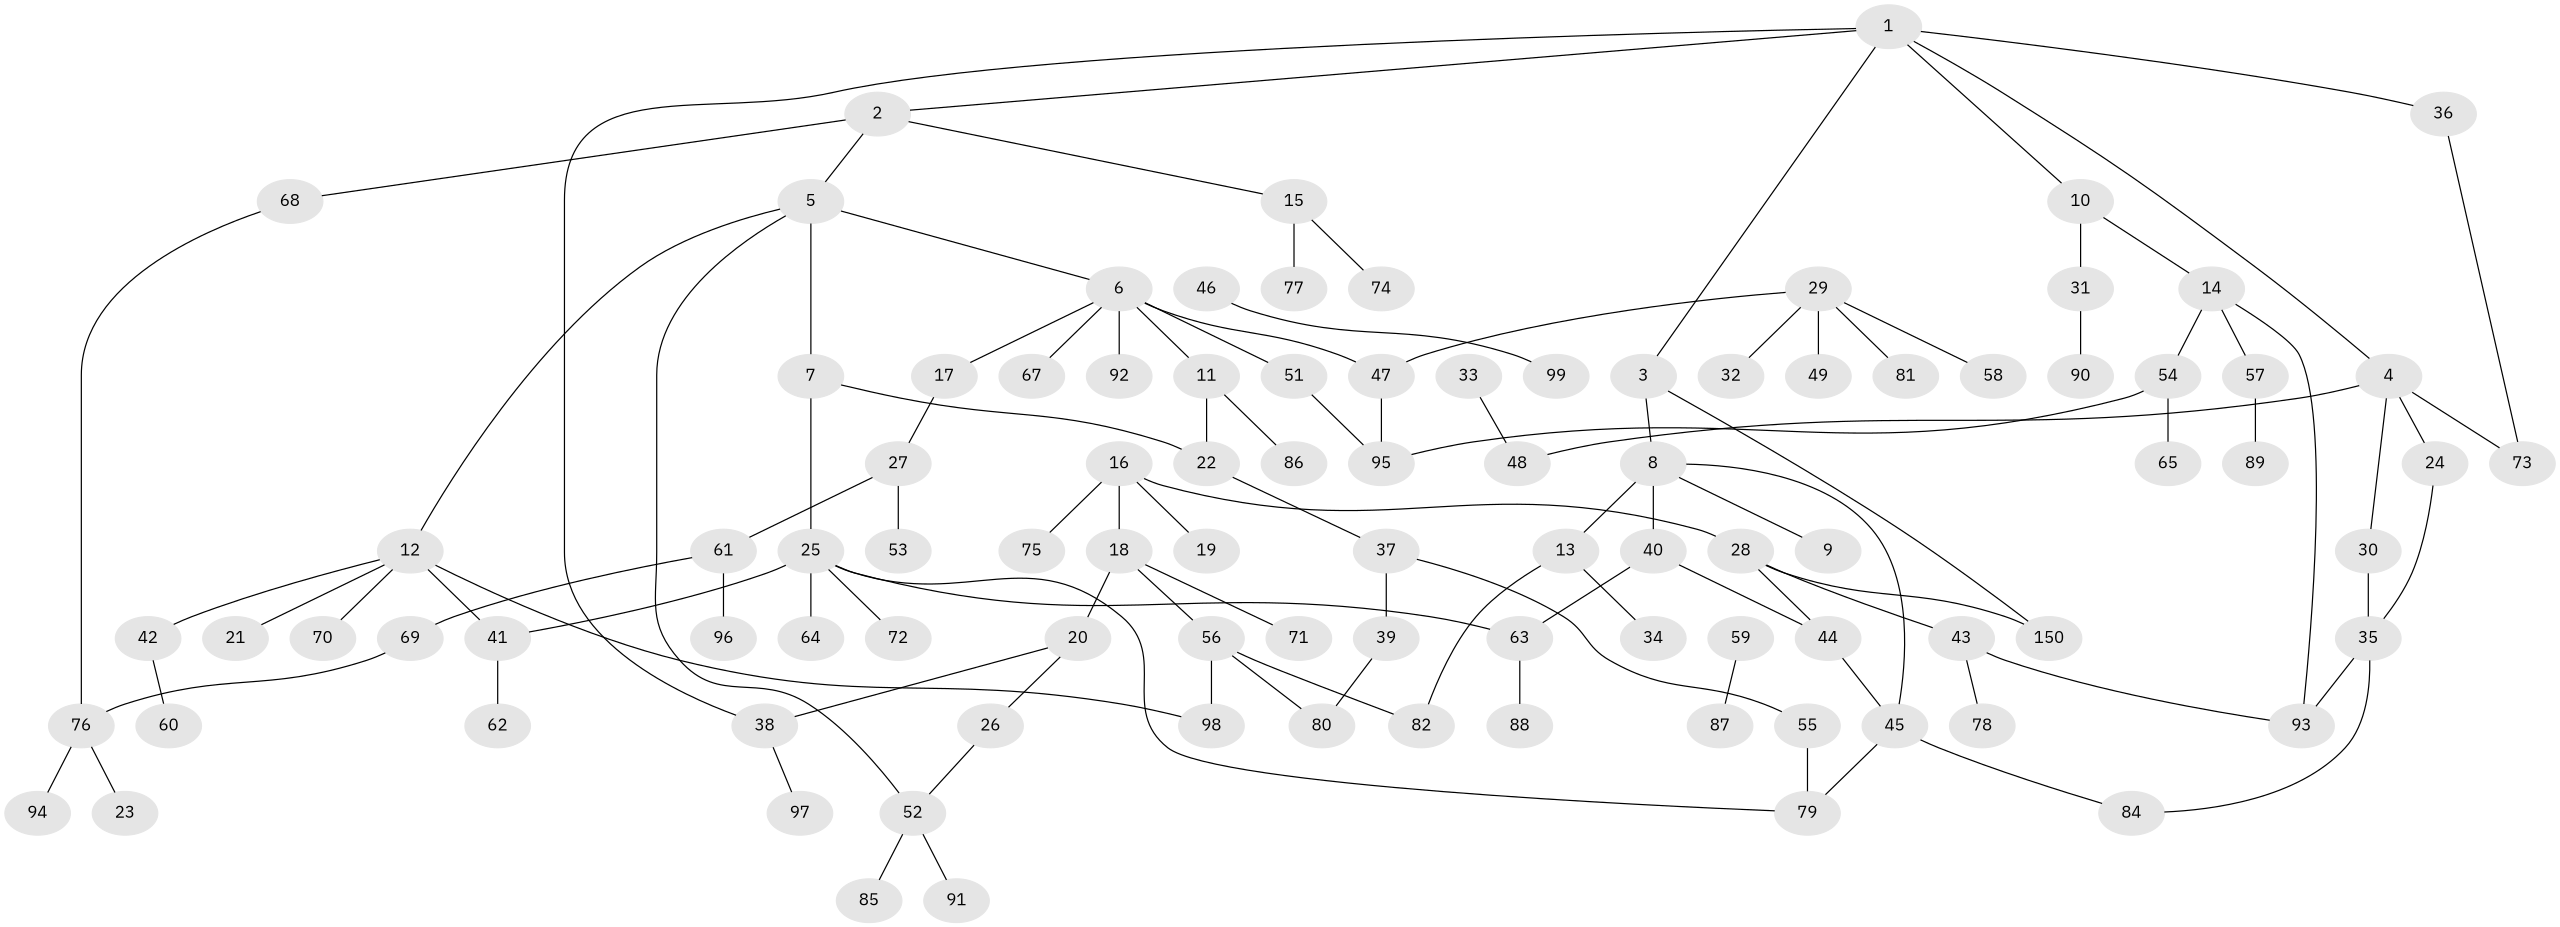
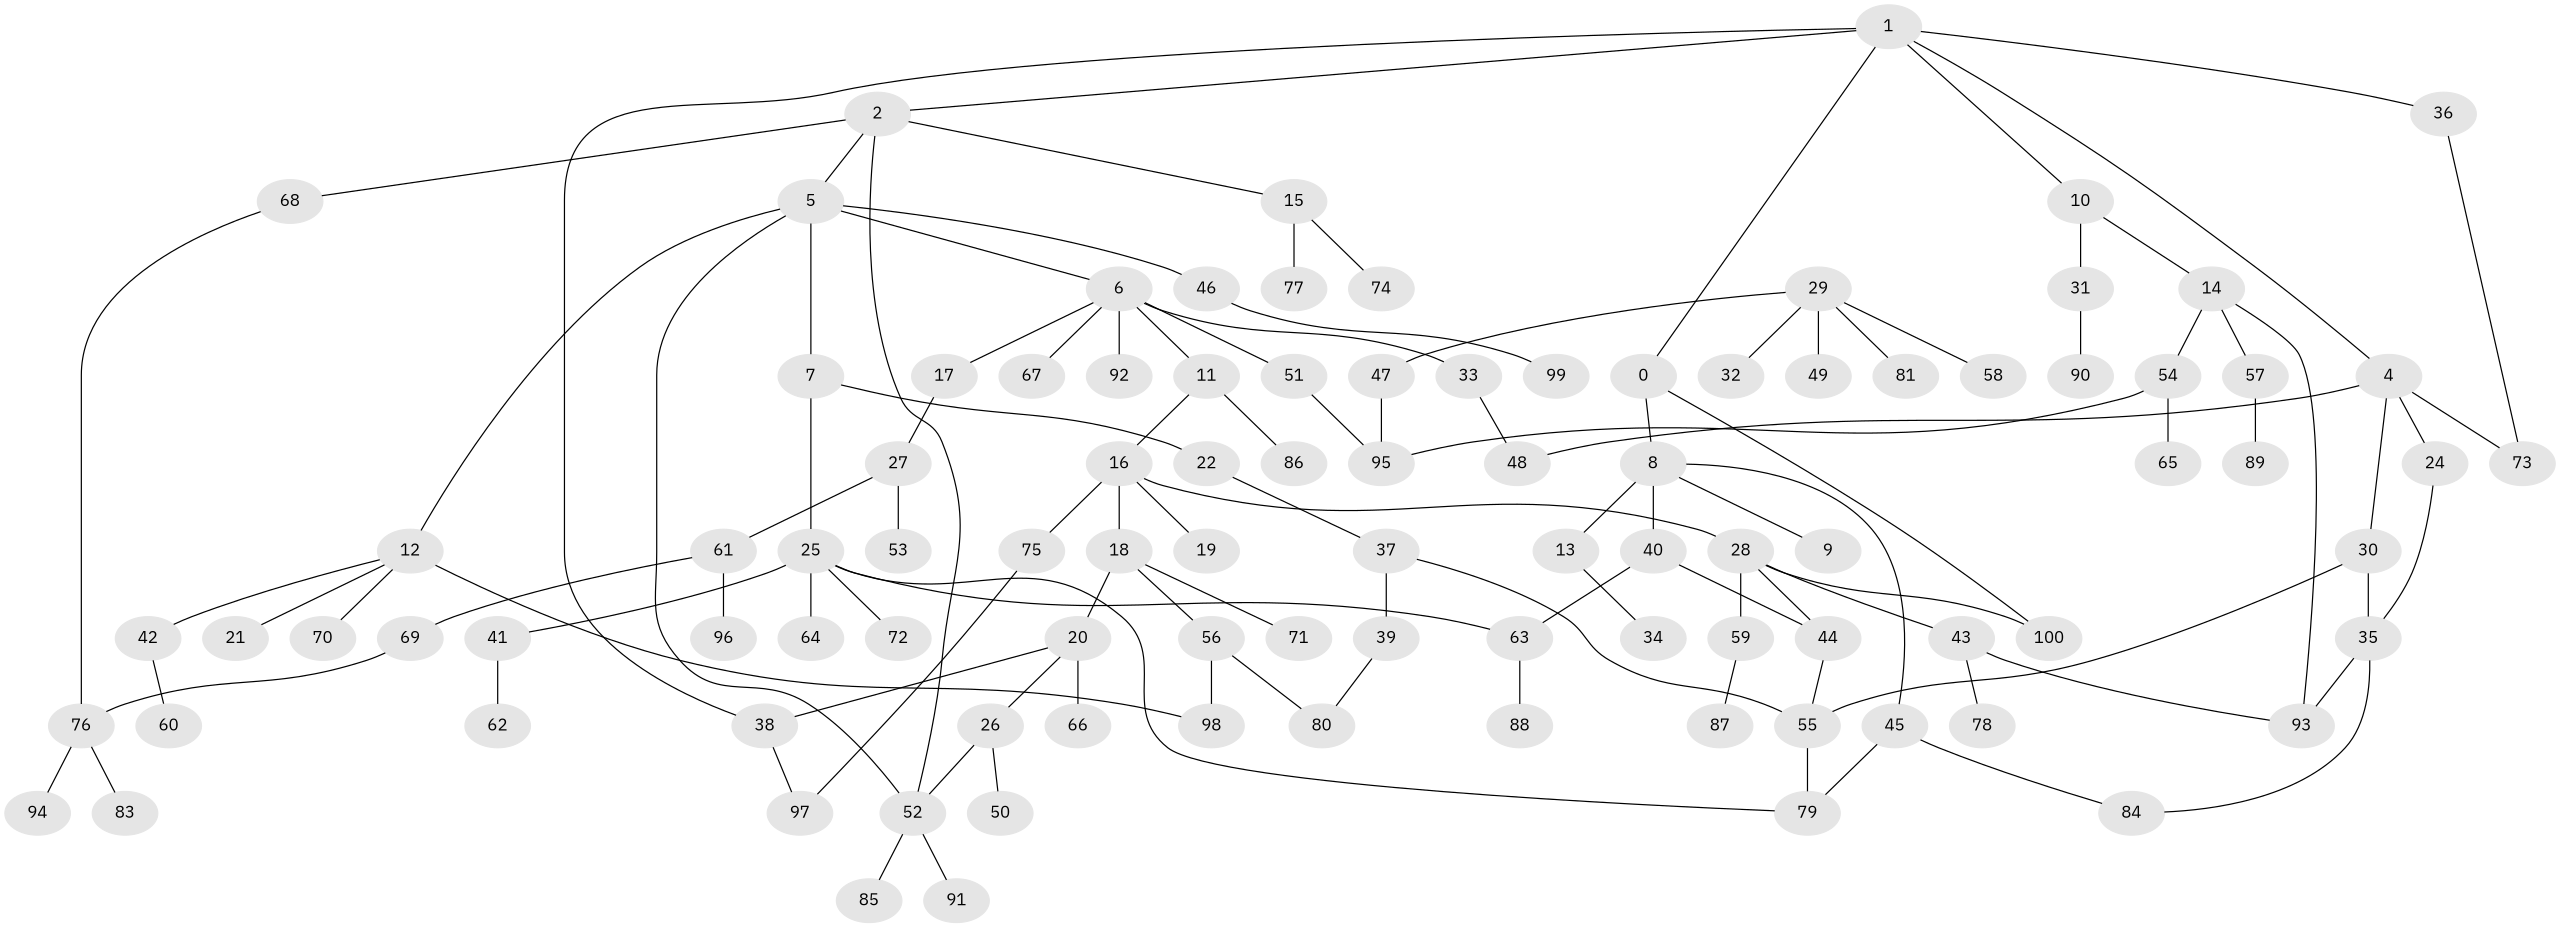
none -> (1014, 231)
(1250, 333) -> (1294, 333)
(1644, 376) -> (1644, 376)
(1207, 420) -> (1163, 420)
none -> (947, 455)
none -> (1741, 586)
(454, 595) -> none
(2049, 639) -> (2049, 639)
none -> (2093, 660)
(1862, 682) -> (1818, 682)
none -> (910, 696)
none -> (1078, 726)
(1421, 726) -> none
(125, 813) -> (125, 813)
none -> (1000, 813)
